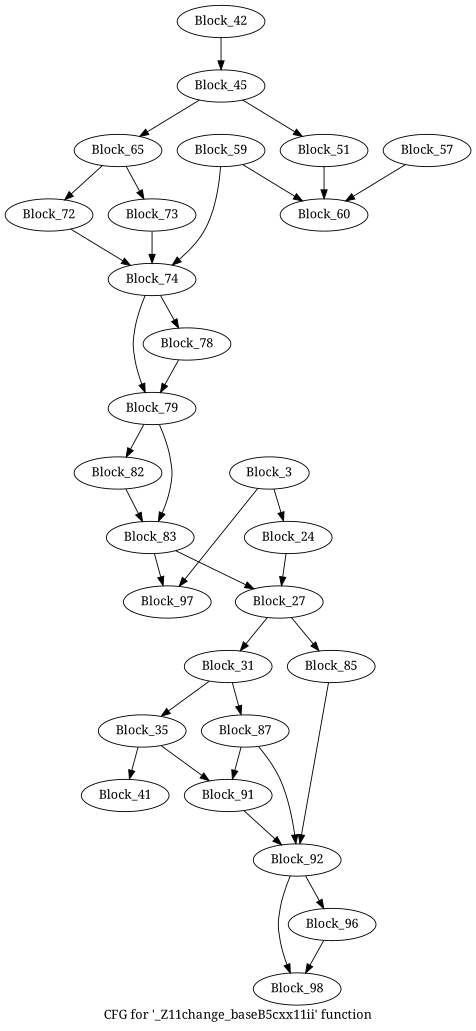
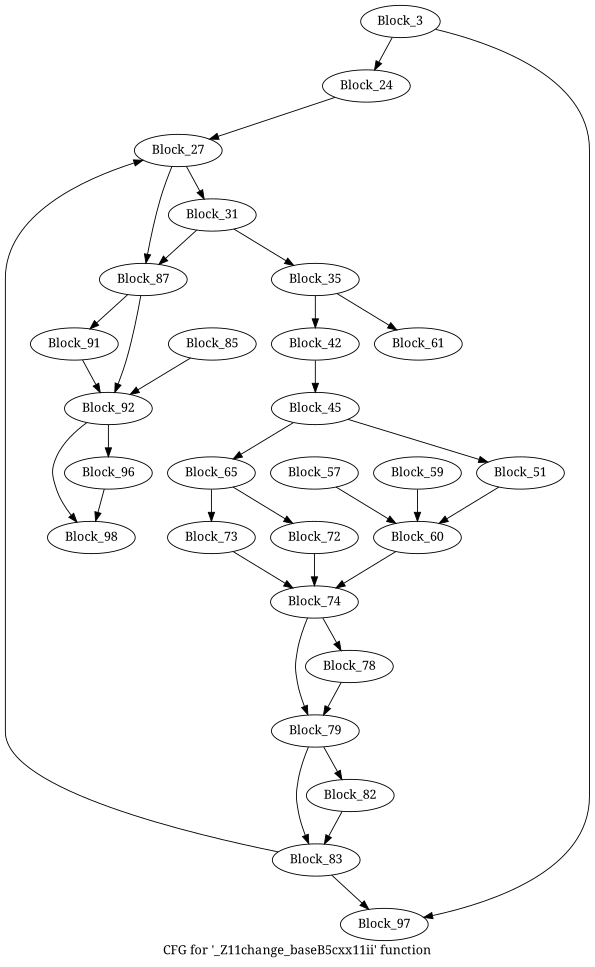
(210, 218) -> (370, 567)
(302, 631) -> (157, 210)
(182, 761) -> (315, 307)
(125, 796) -> (418, 344)
